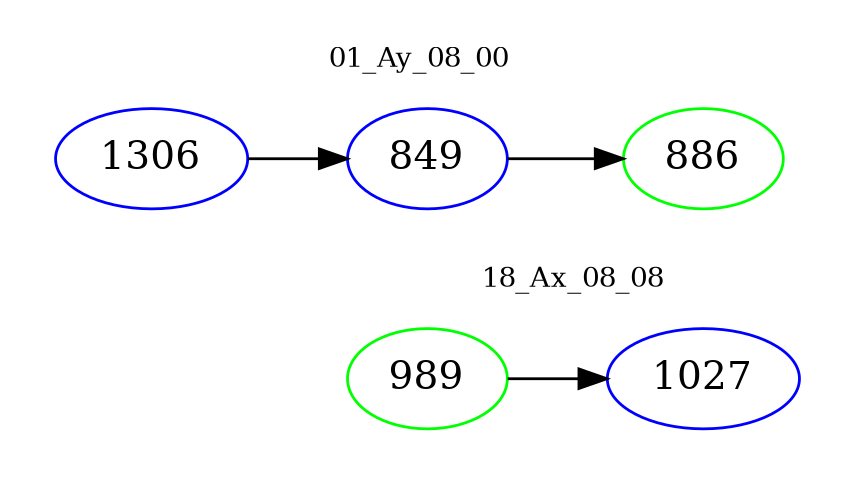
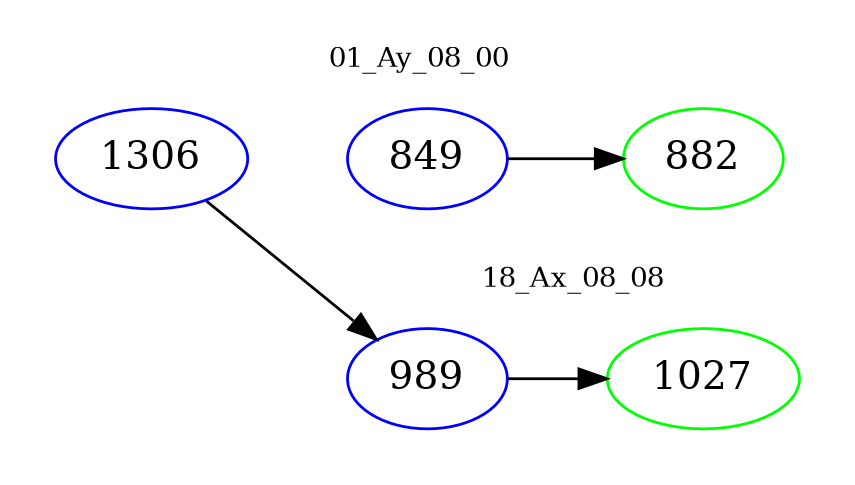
(283, 159) -> (280, 261)
(703, 159) -> (703, 159)
(427, 379) -> (427, 379)
(703, 379) -> (703, 379)
